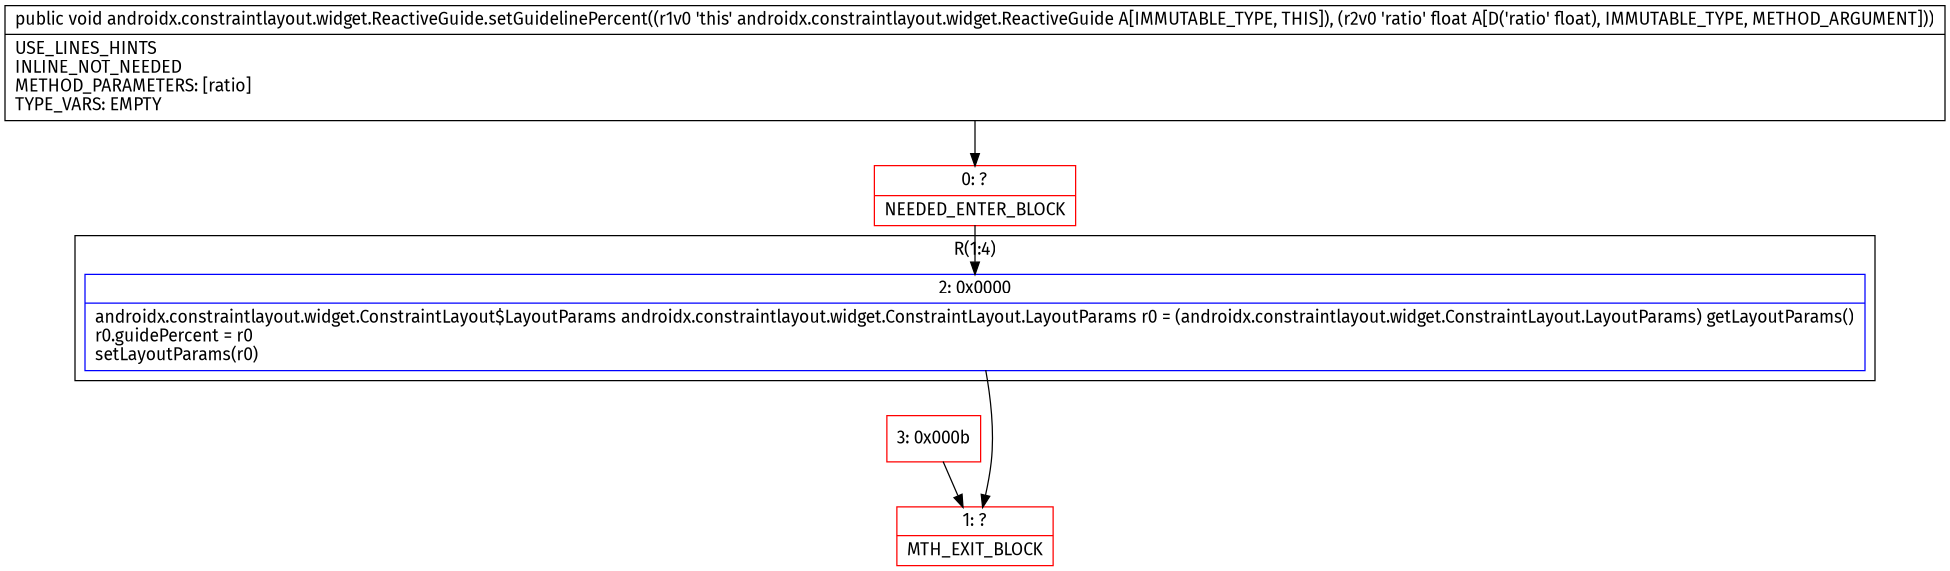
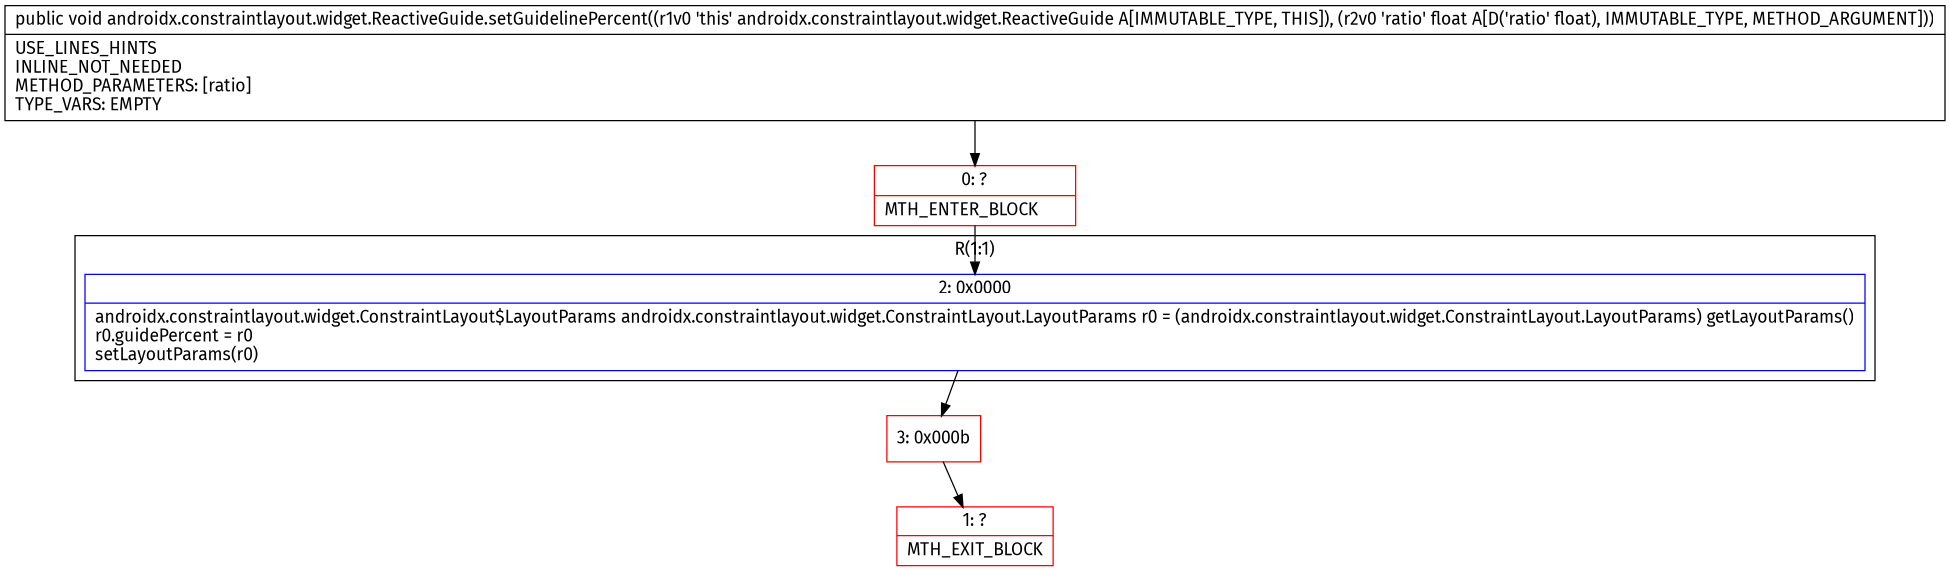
(975, 210) -> (962, 210)
(975, 250) -> (975, 250)
(992, 433) -> (951, 389)
